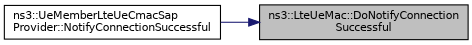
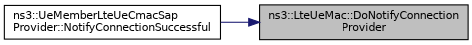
(364, 22) -> (364, 22)
